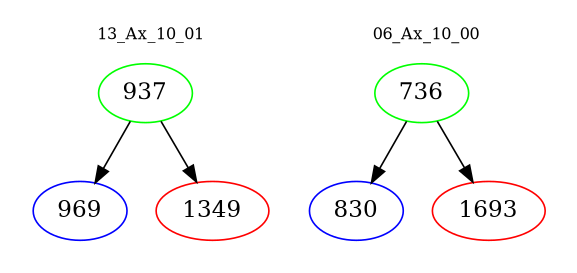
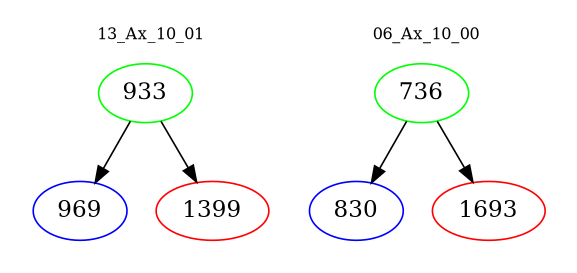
(145, 93) -> (145, 93)
(213, 211) -> (213, 211)
